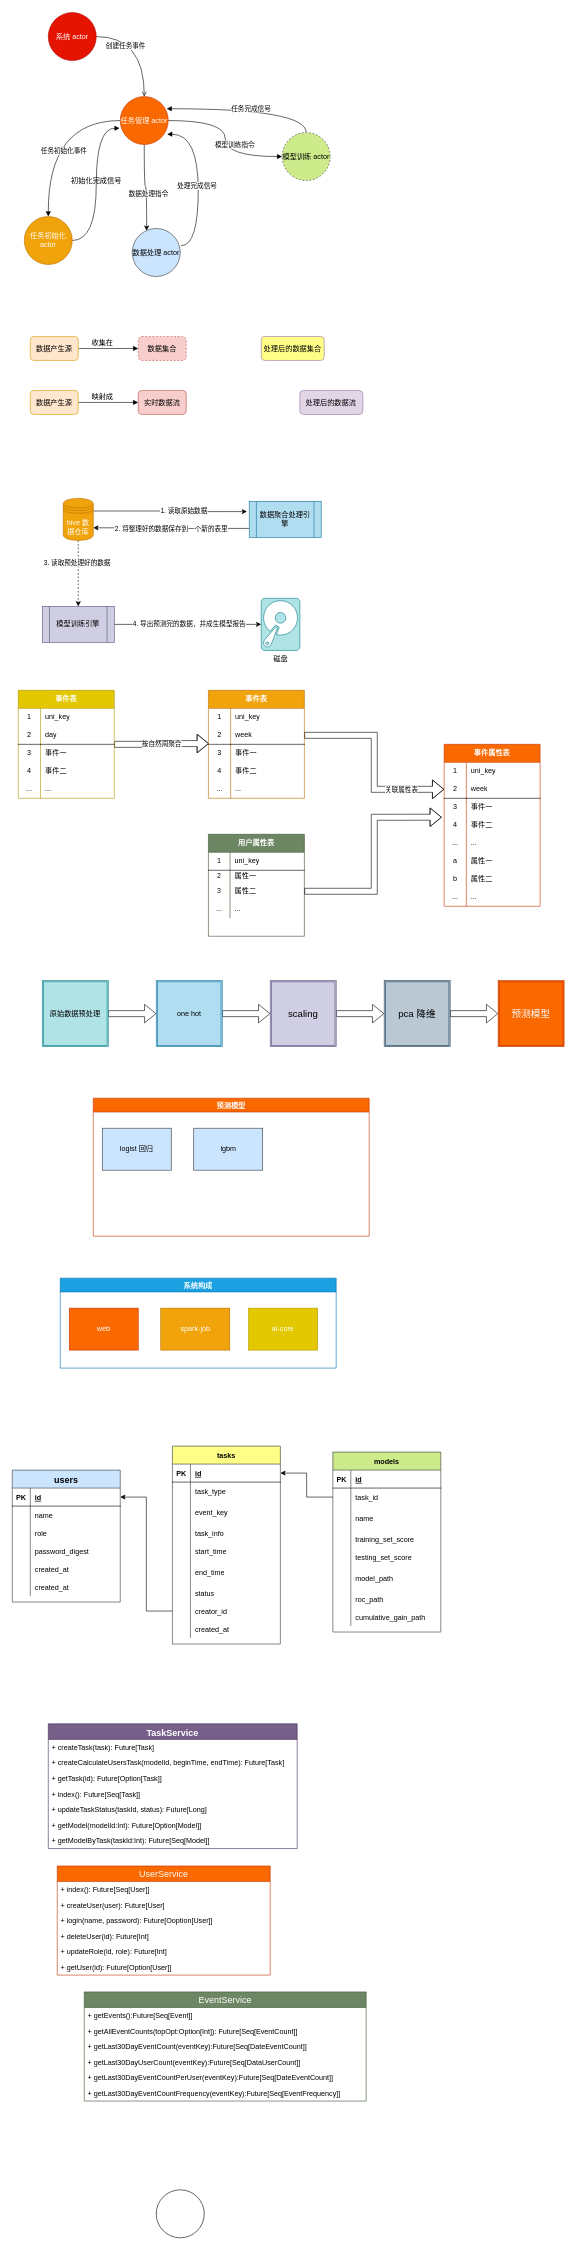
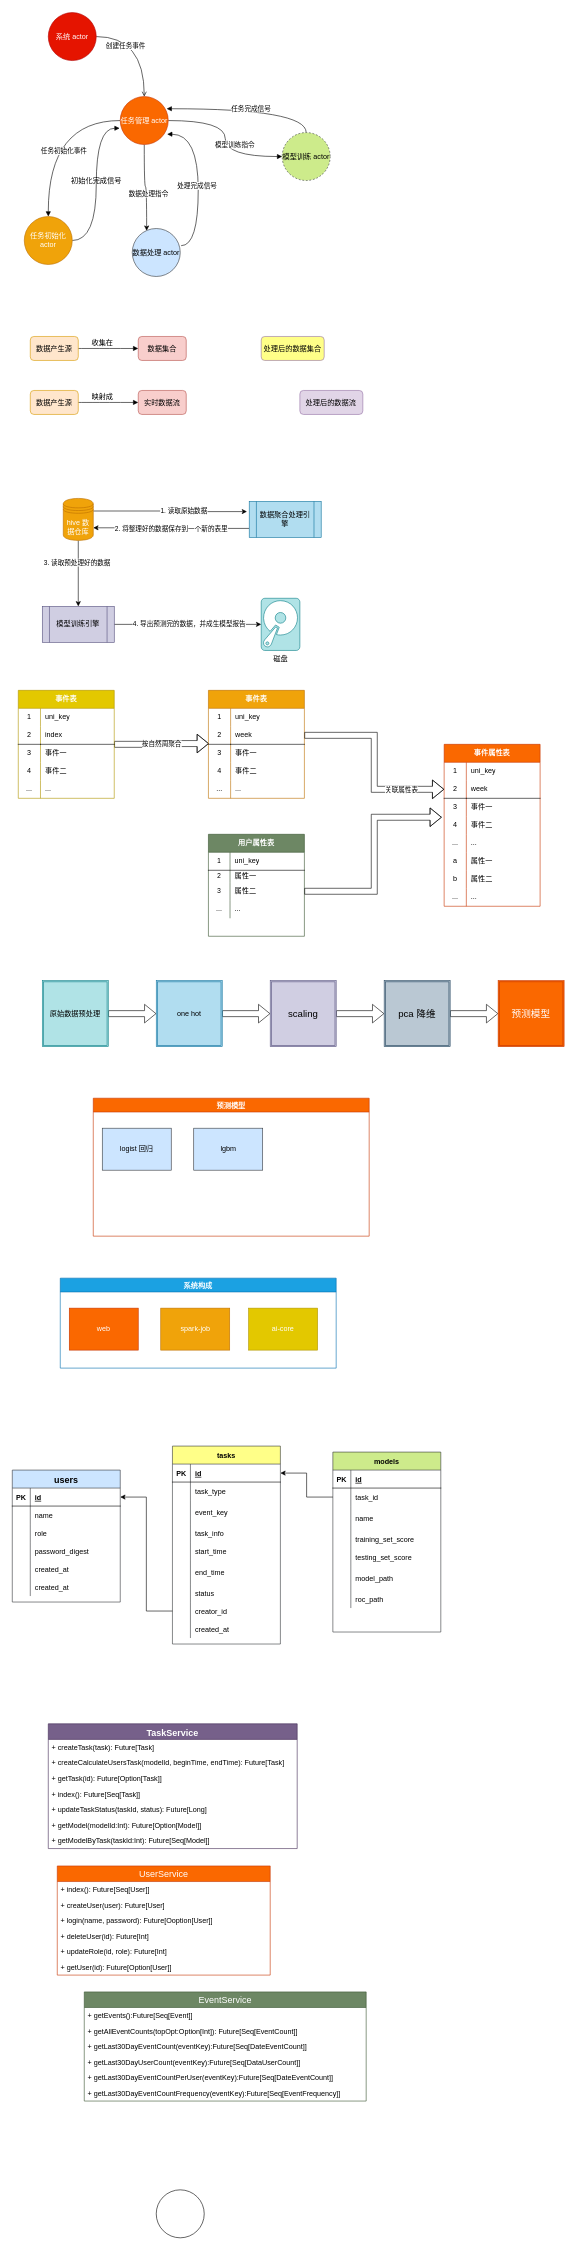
(162, 348) -> (162, 348)
(78, 571) -> (78, 571)
(51, 735) -> (54, 735)
(396, 1617) -> none
